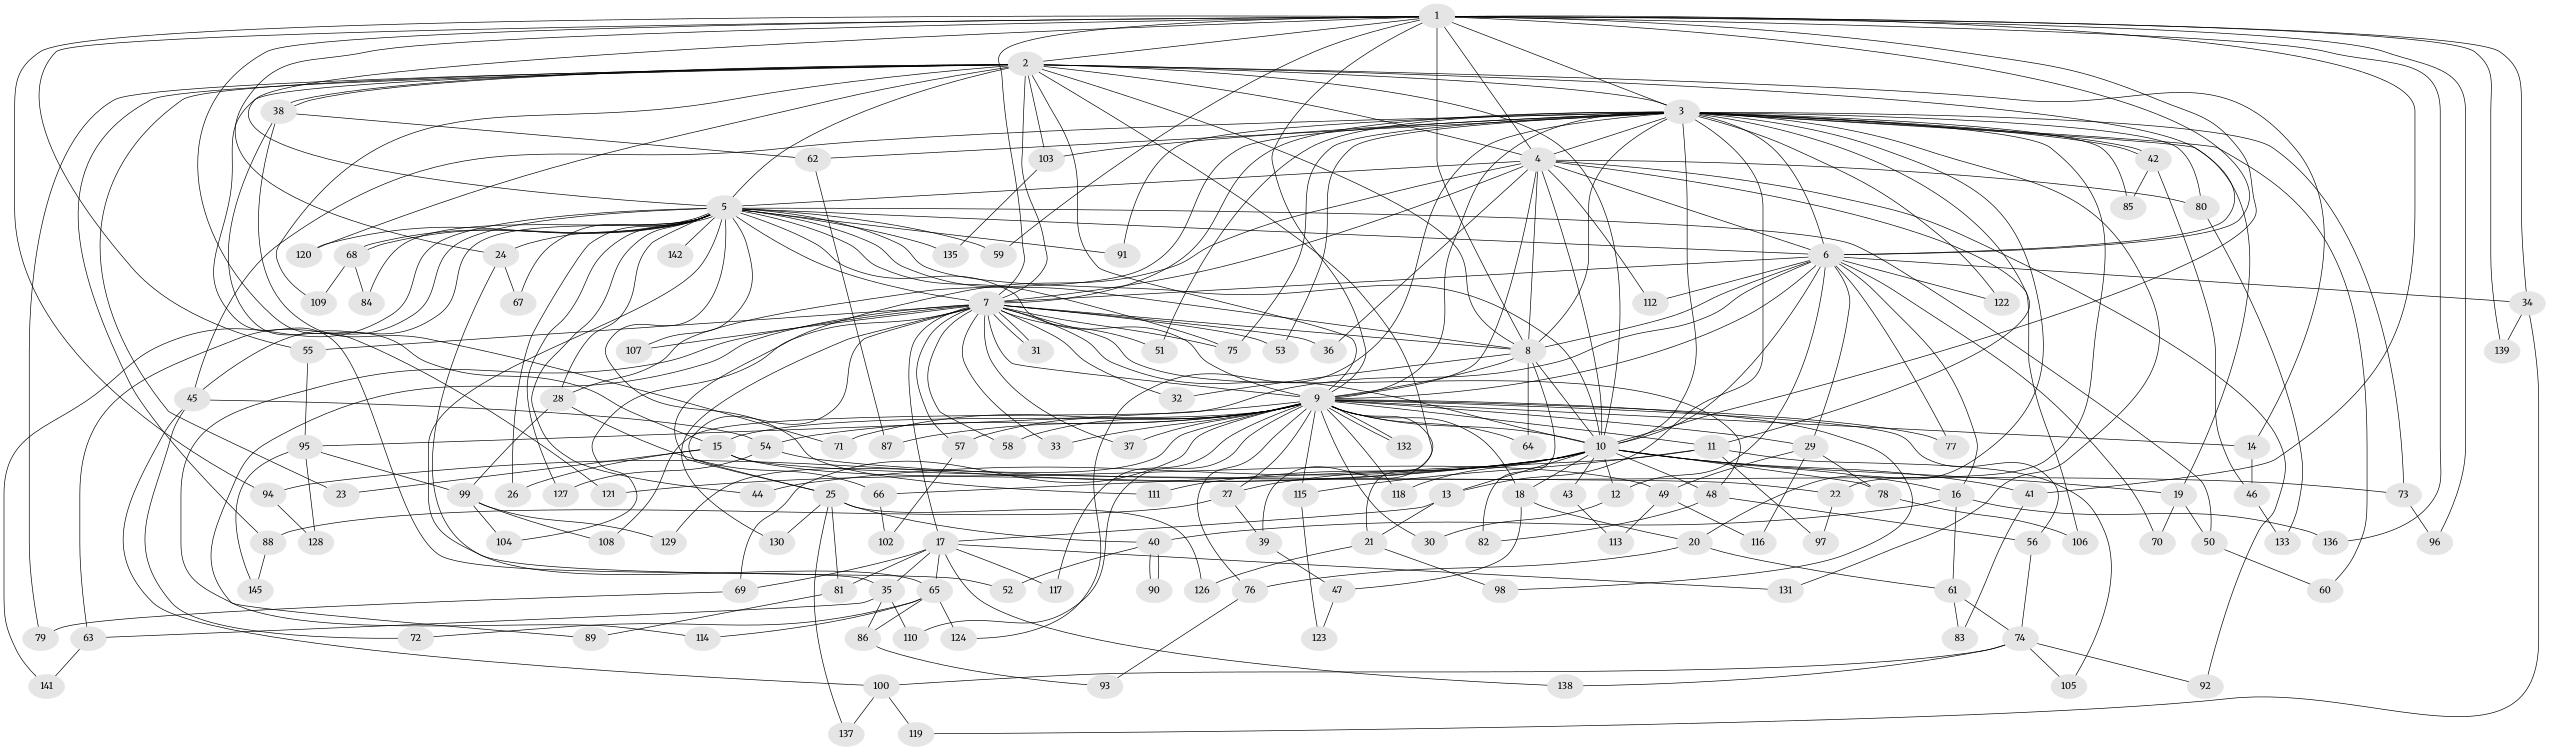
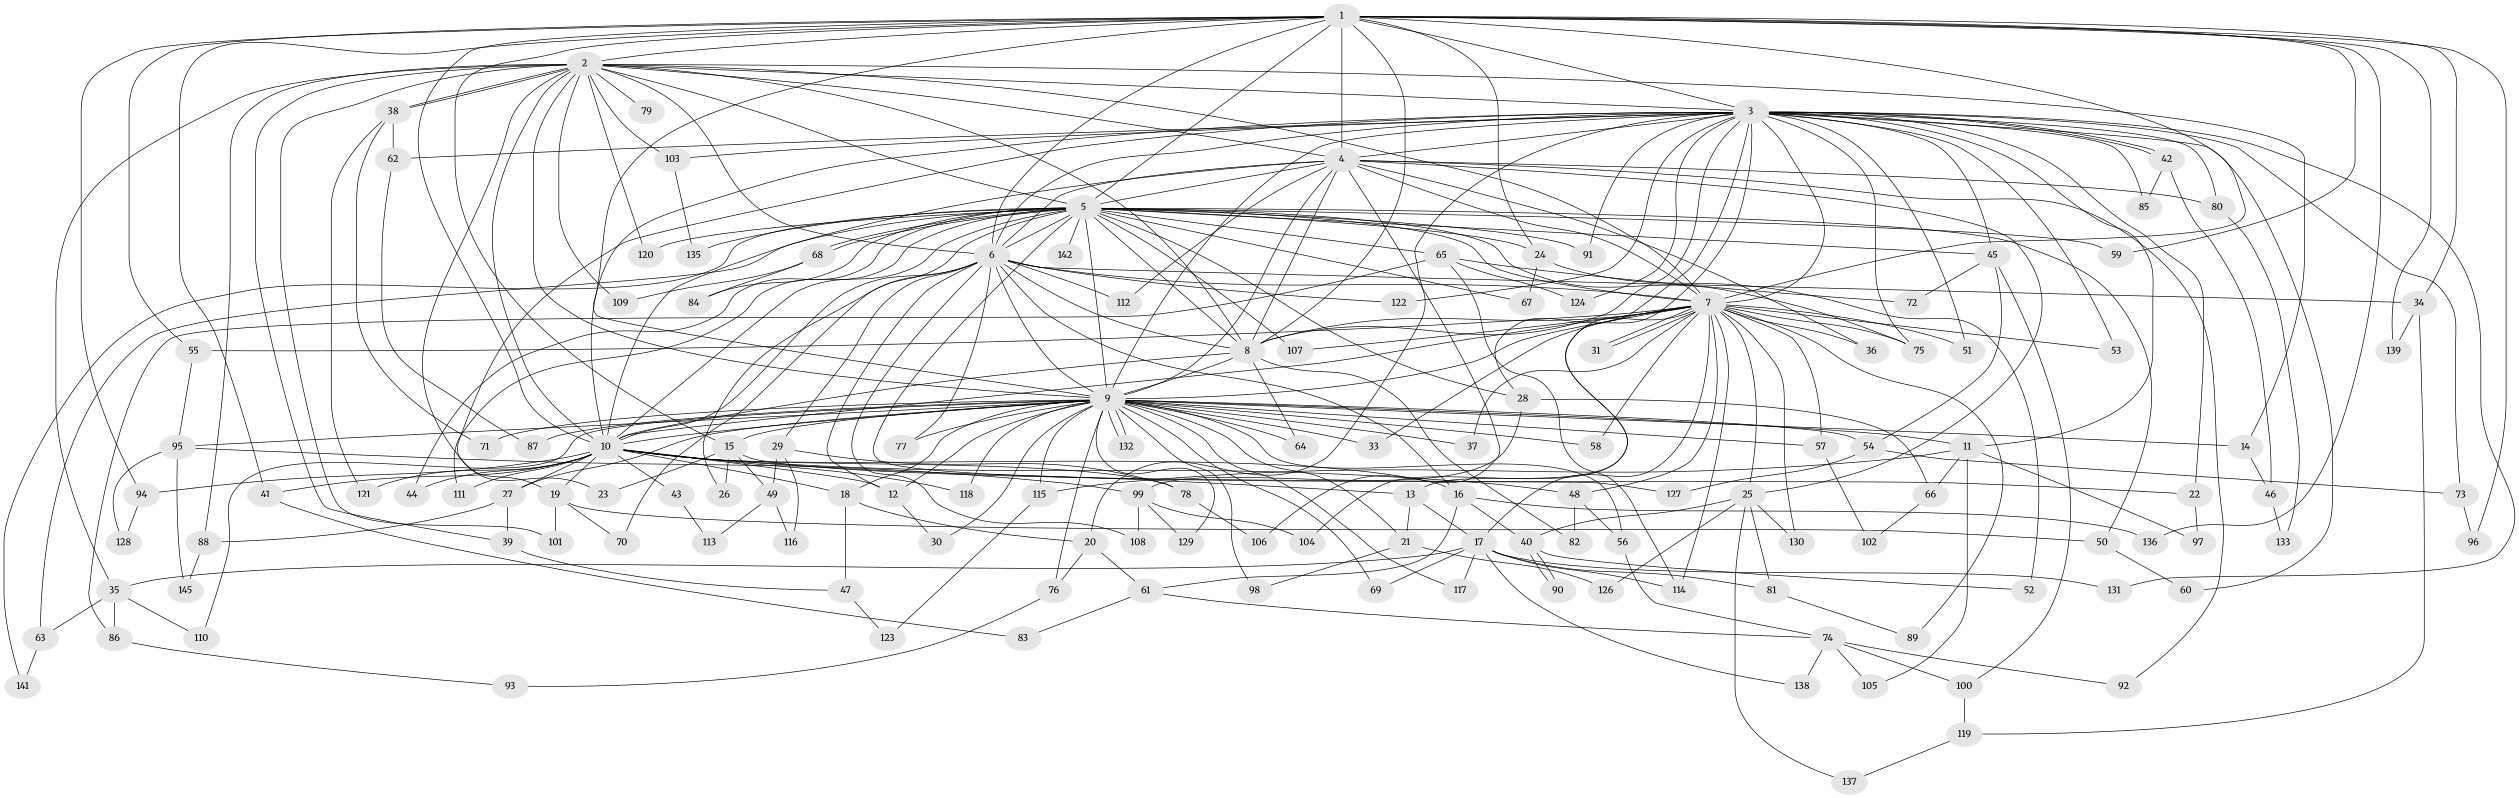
(1177, 399) -> none
(1564, 418) -> (992, 431)
none -> (556, 543)
(938, 567) -> (1616, 576)
(387, 604) -> none
(864, 711) -> (1907, 758)
